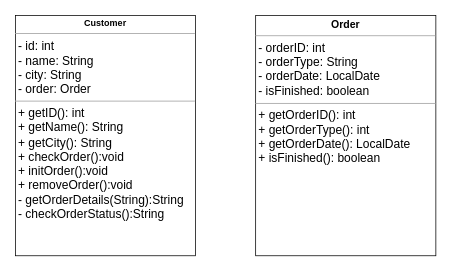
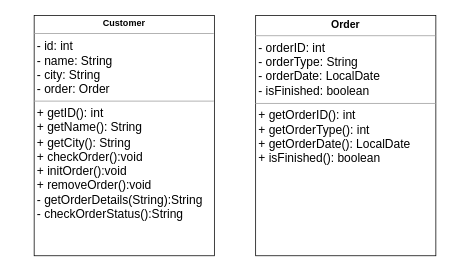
(105, 135) -> (124, 135)
